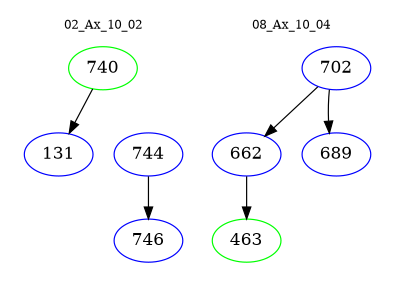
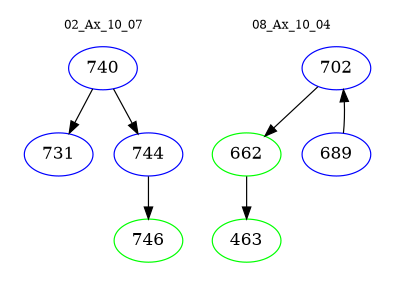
(104, 26) -> (104, 26)
(103, 68) -> (103, 68)
(328, 105) -> (344, 118)
none -> (123, 106)
(59, 154) -> (59, 154)
(247, 154) -> (247, 154)
(148, 241) -> (148, 241)
